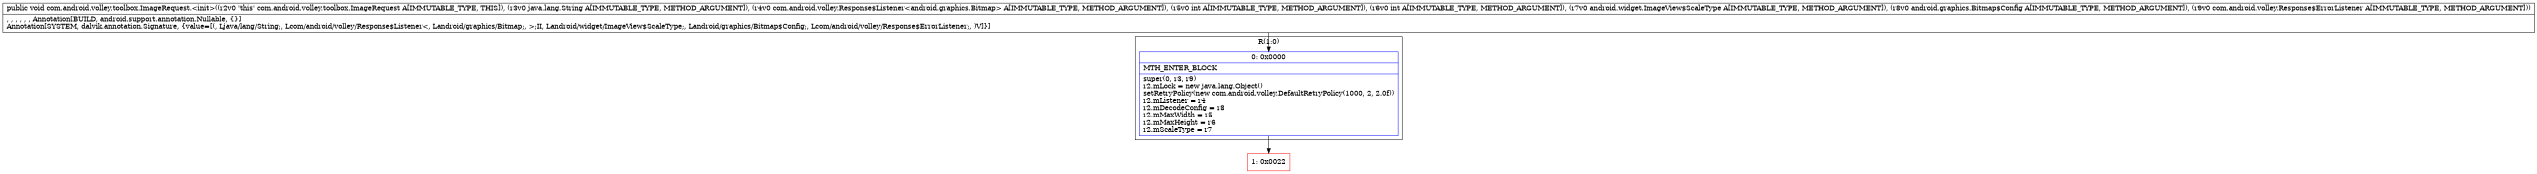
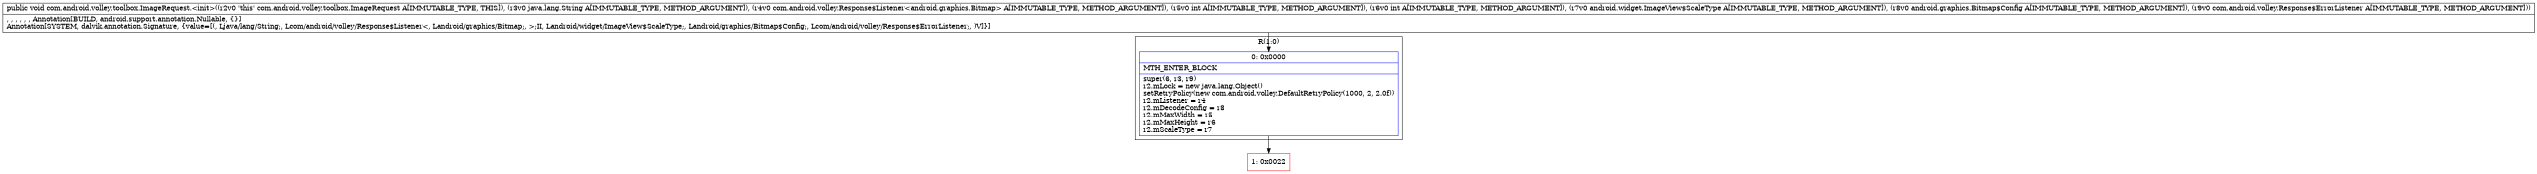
(1170, 79) -> (1170, 79)
